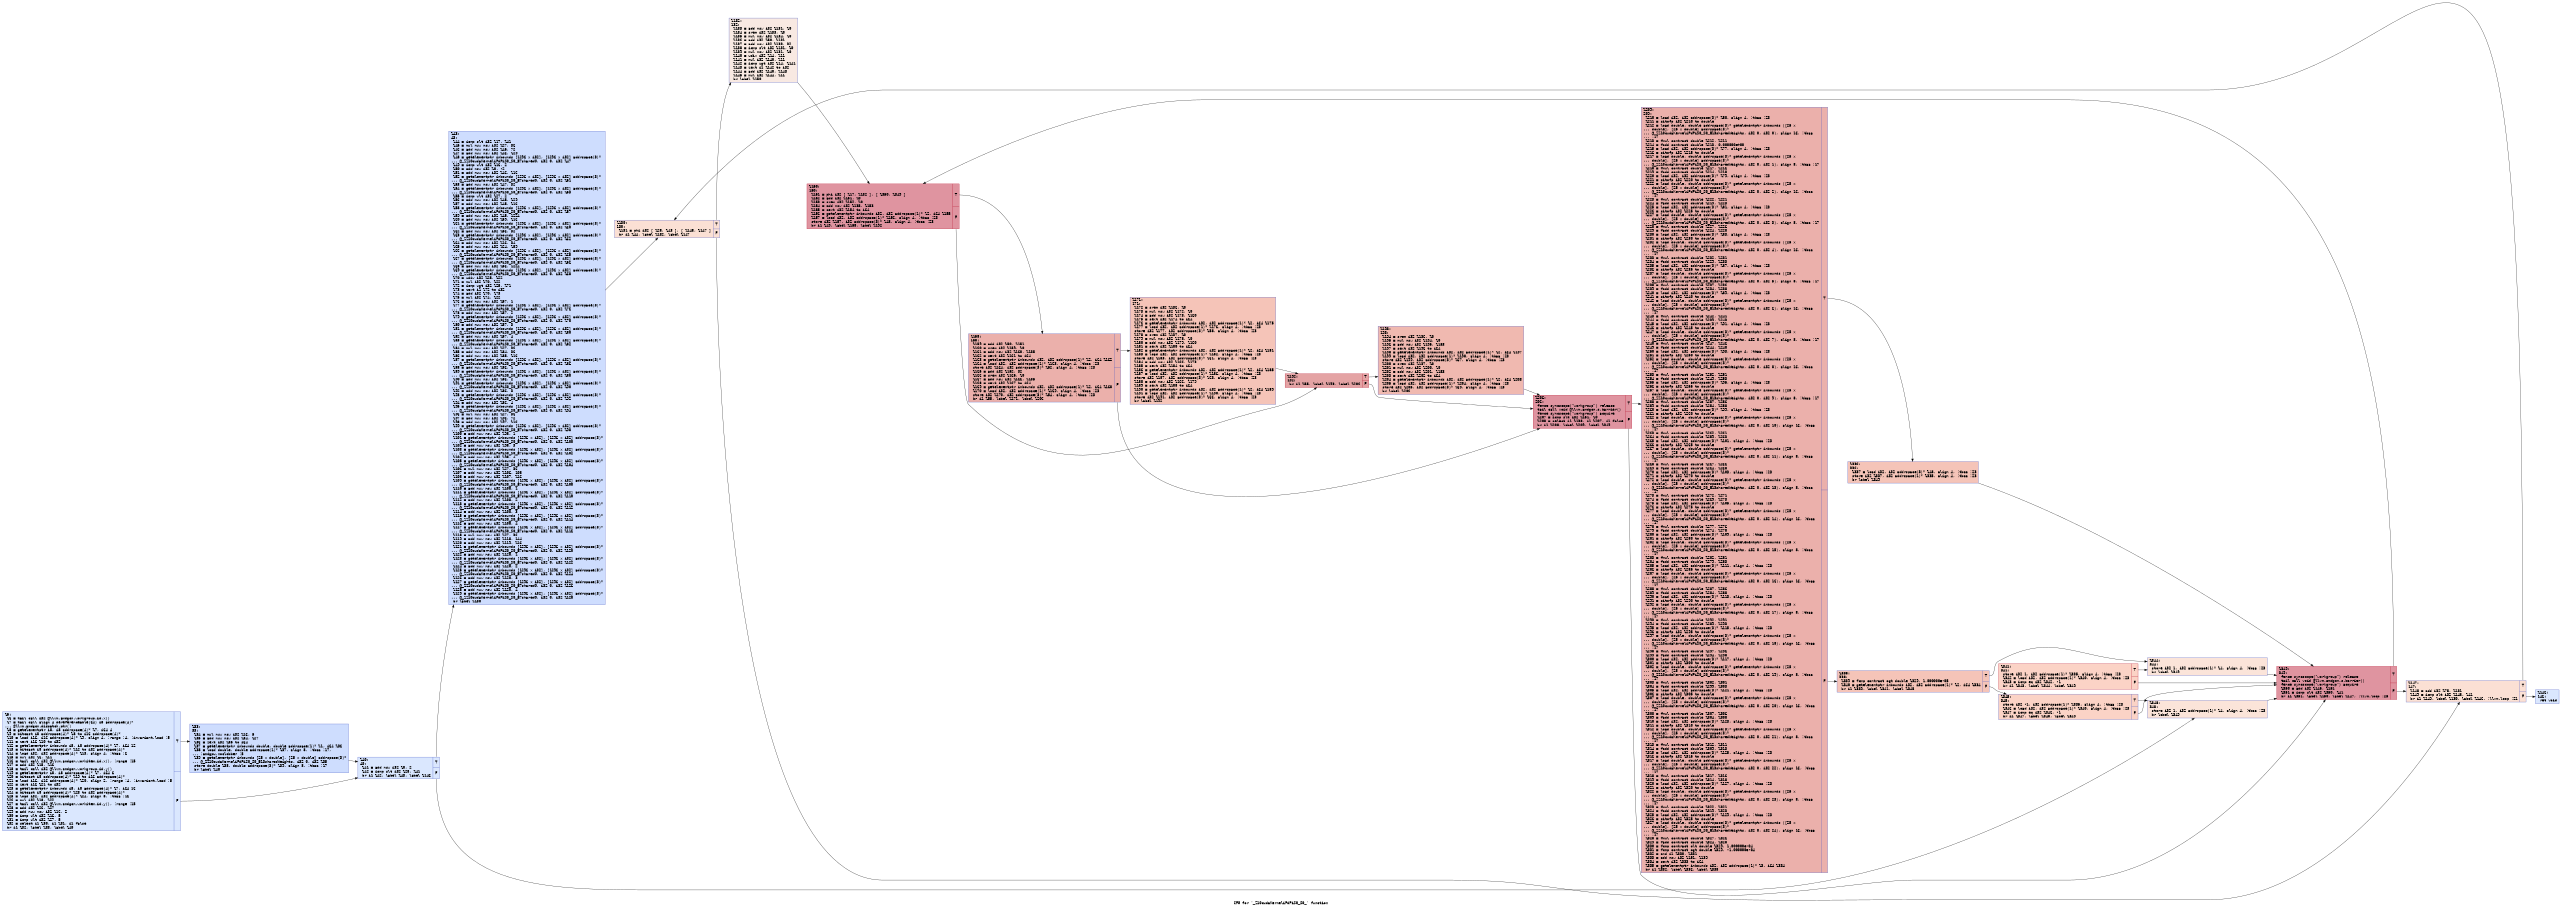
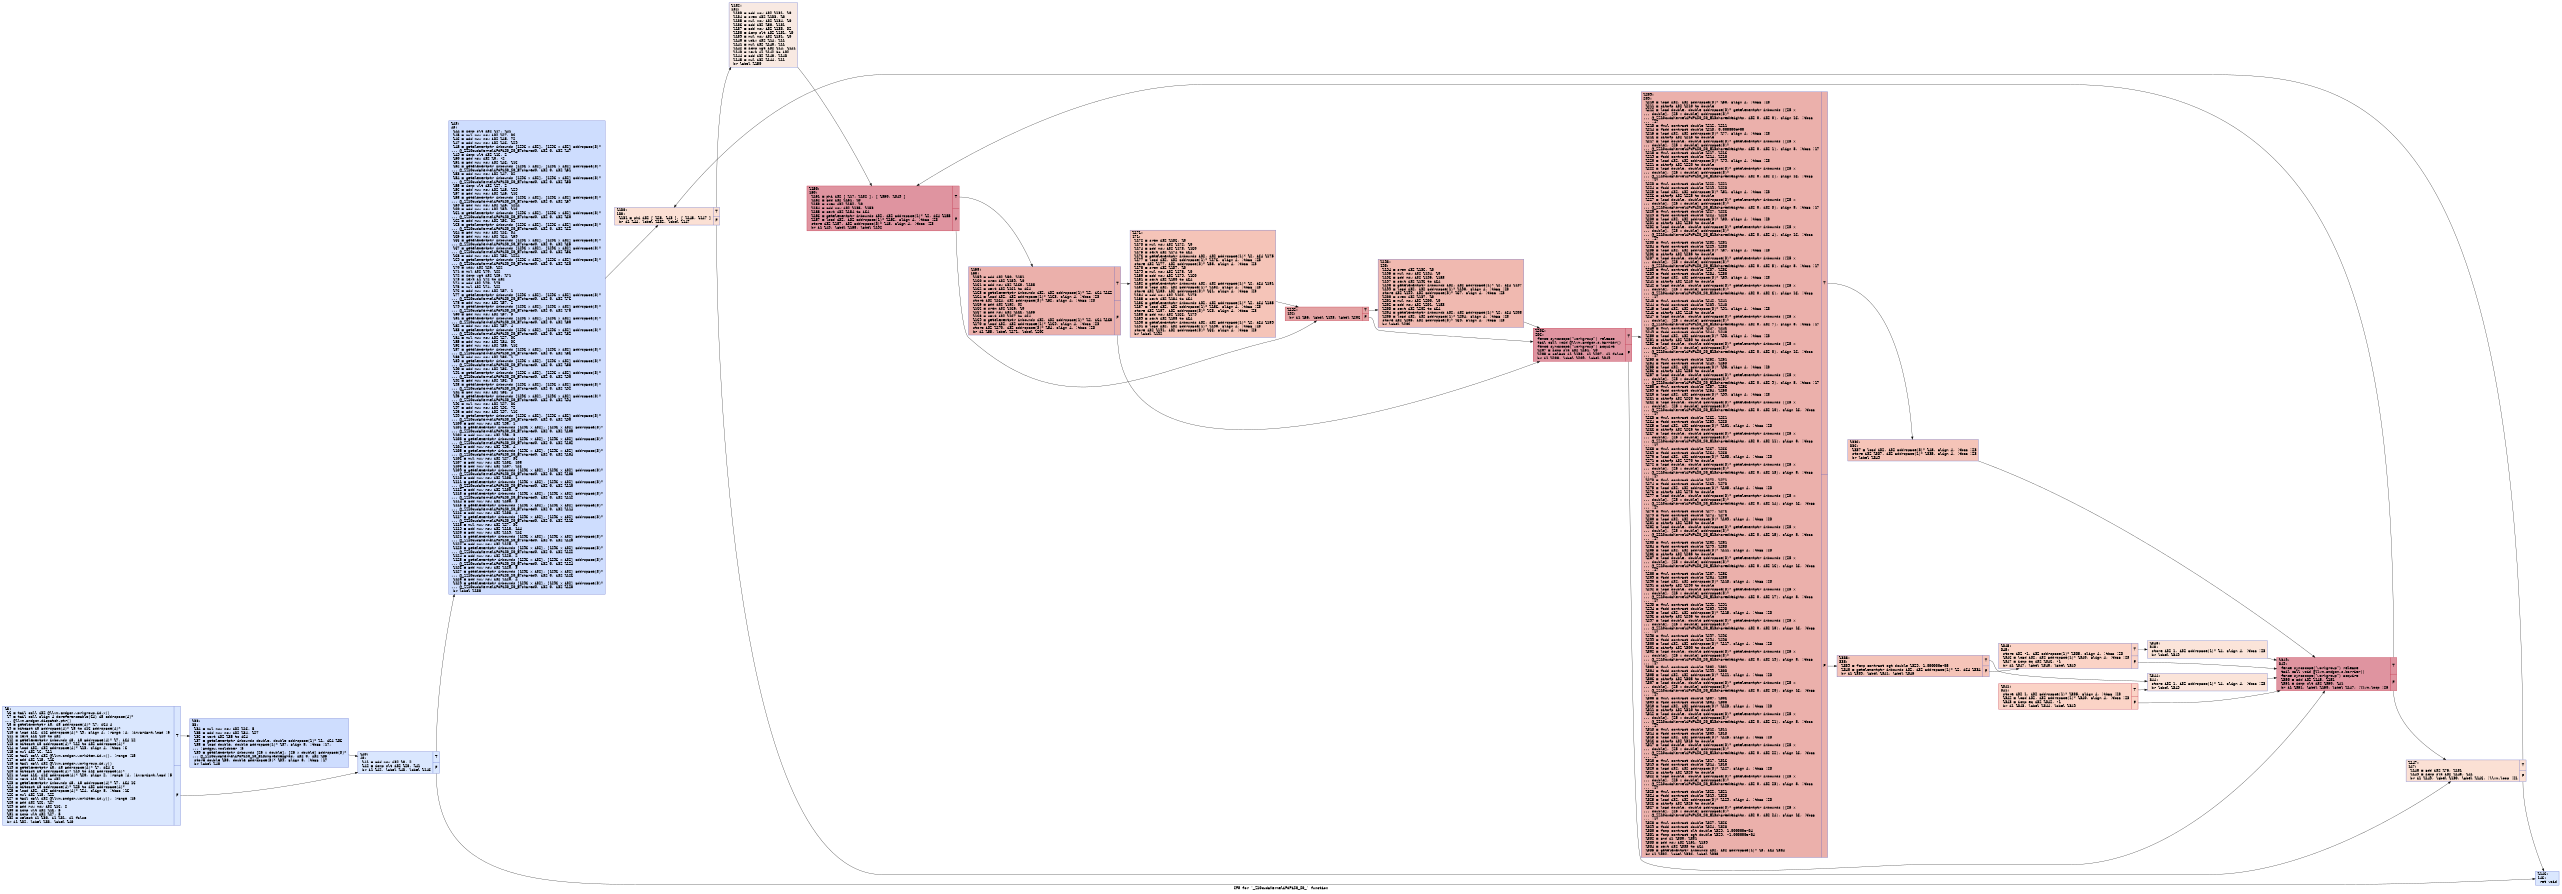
(1303, 890) -> (1454, 884)
